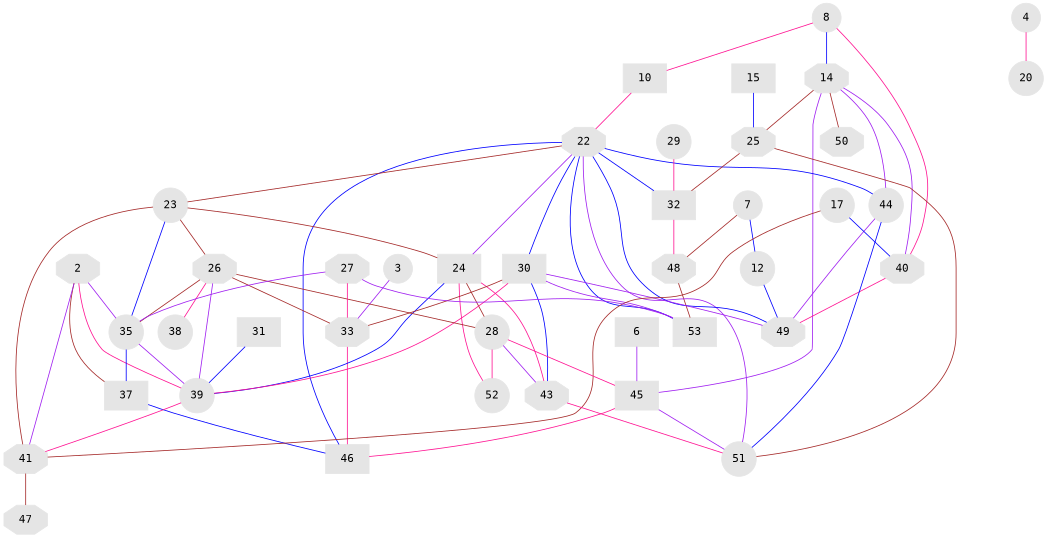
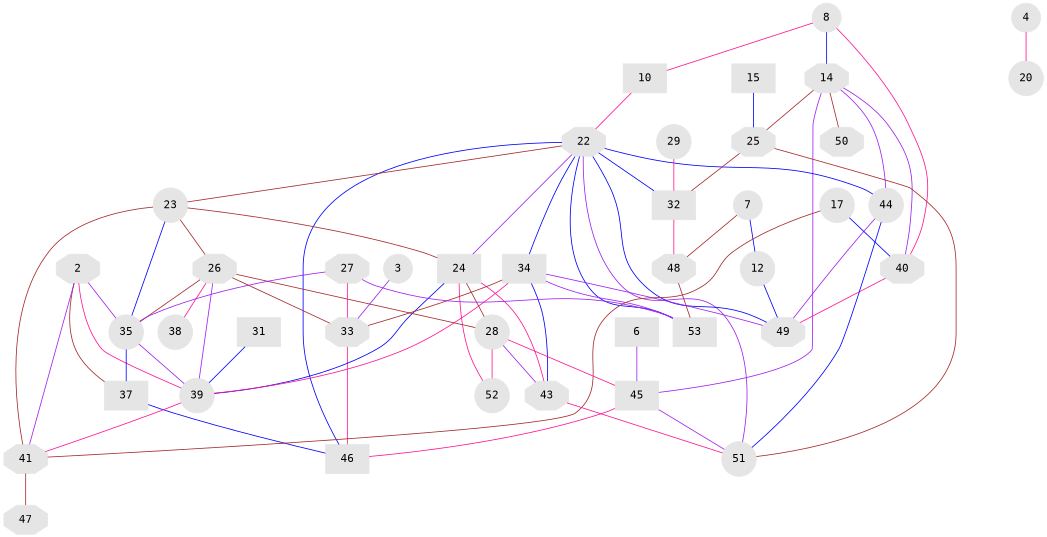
(524, 269) -> (524, 269)
